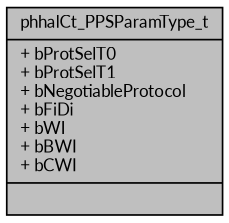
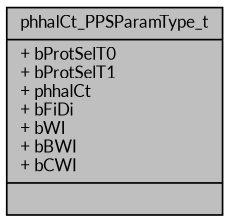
(104, 92) -> (56, 92)
